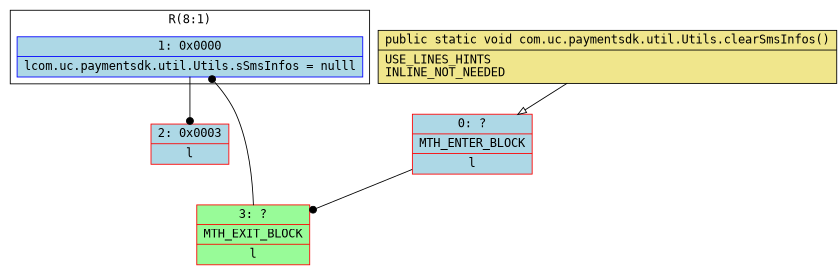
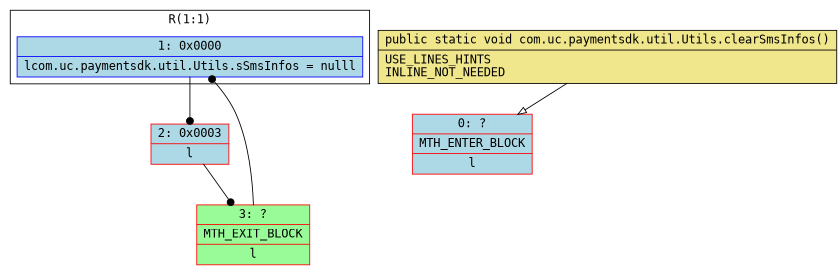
(190, 20) -> (190, 20)
(364, 189) -> (216, 182)
